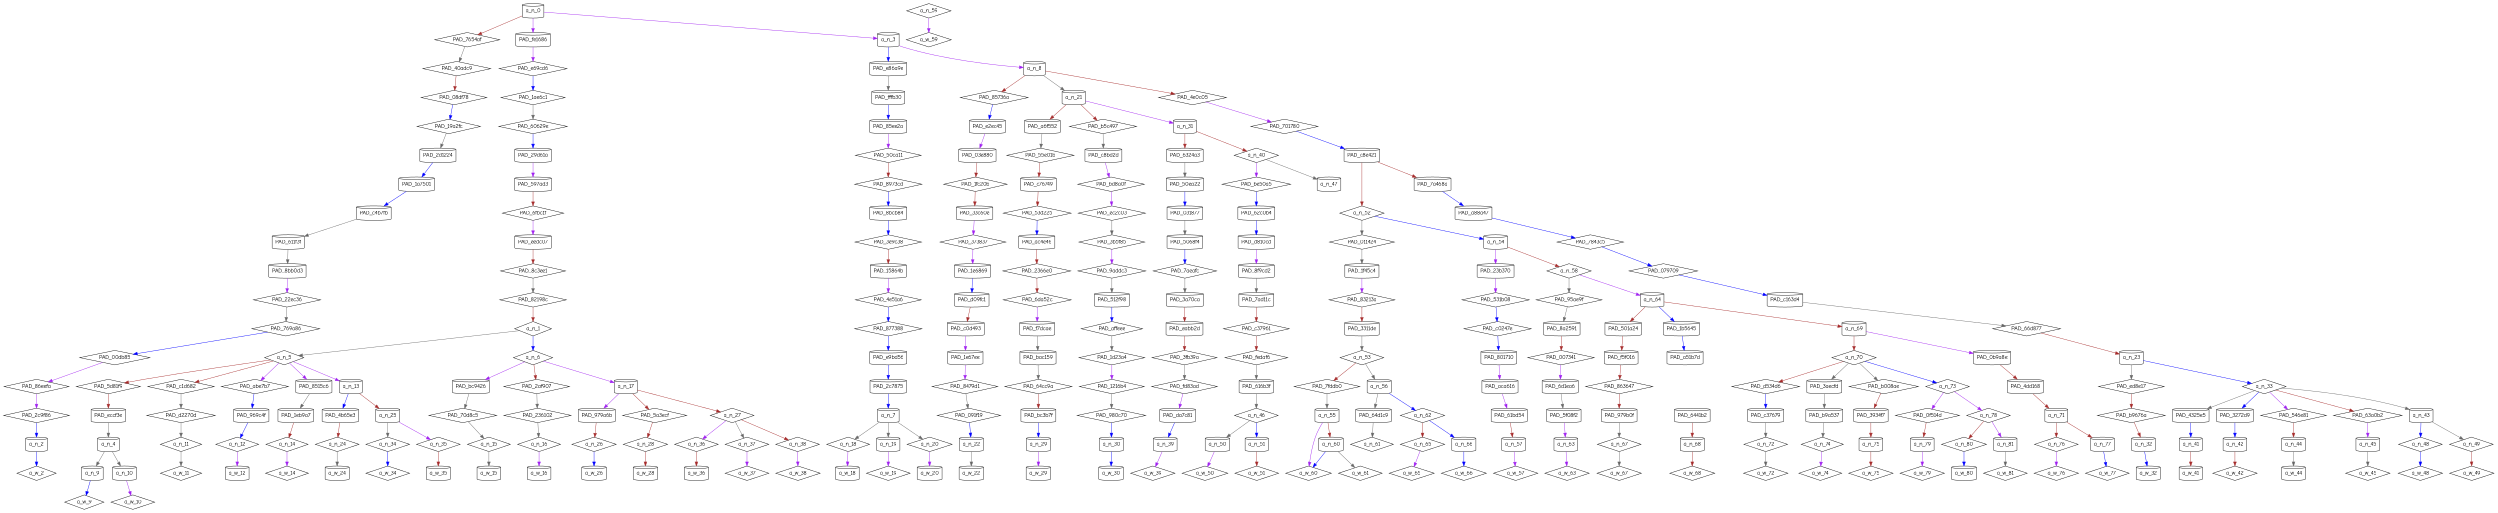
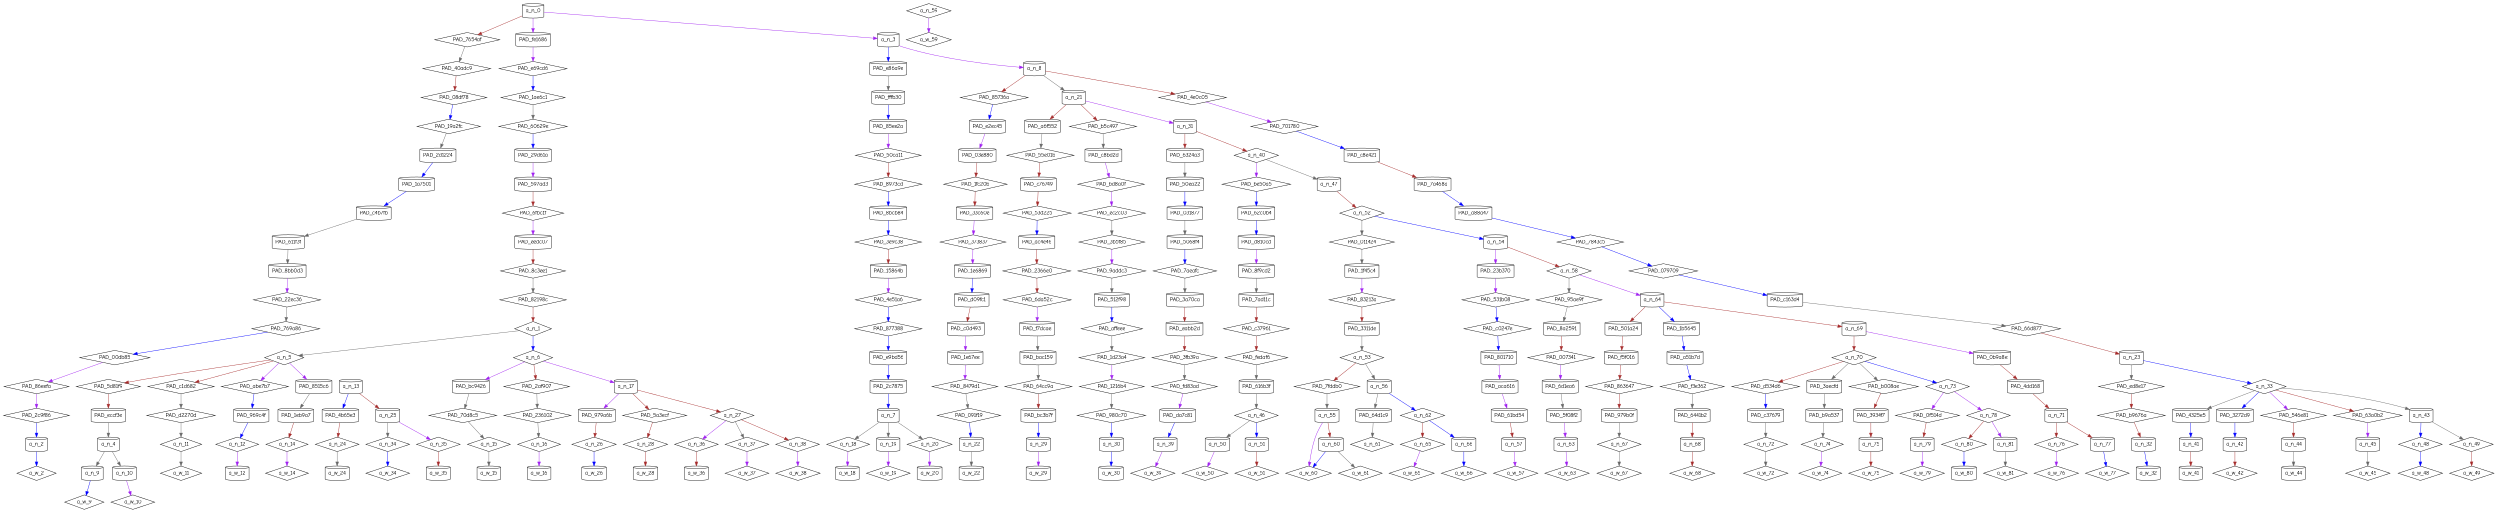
(1362, 182) -> (1345, 198)
(314, 370) -> none
none -> (1692, 387)
